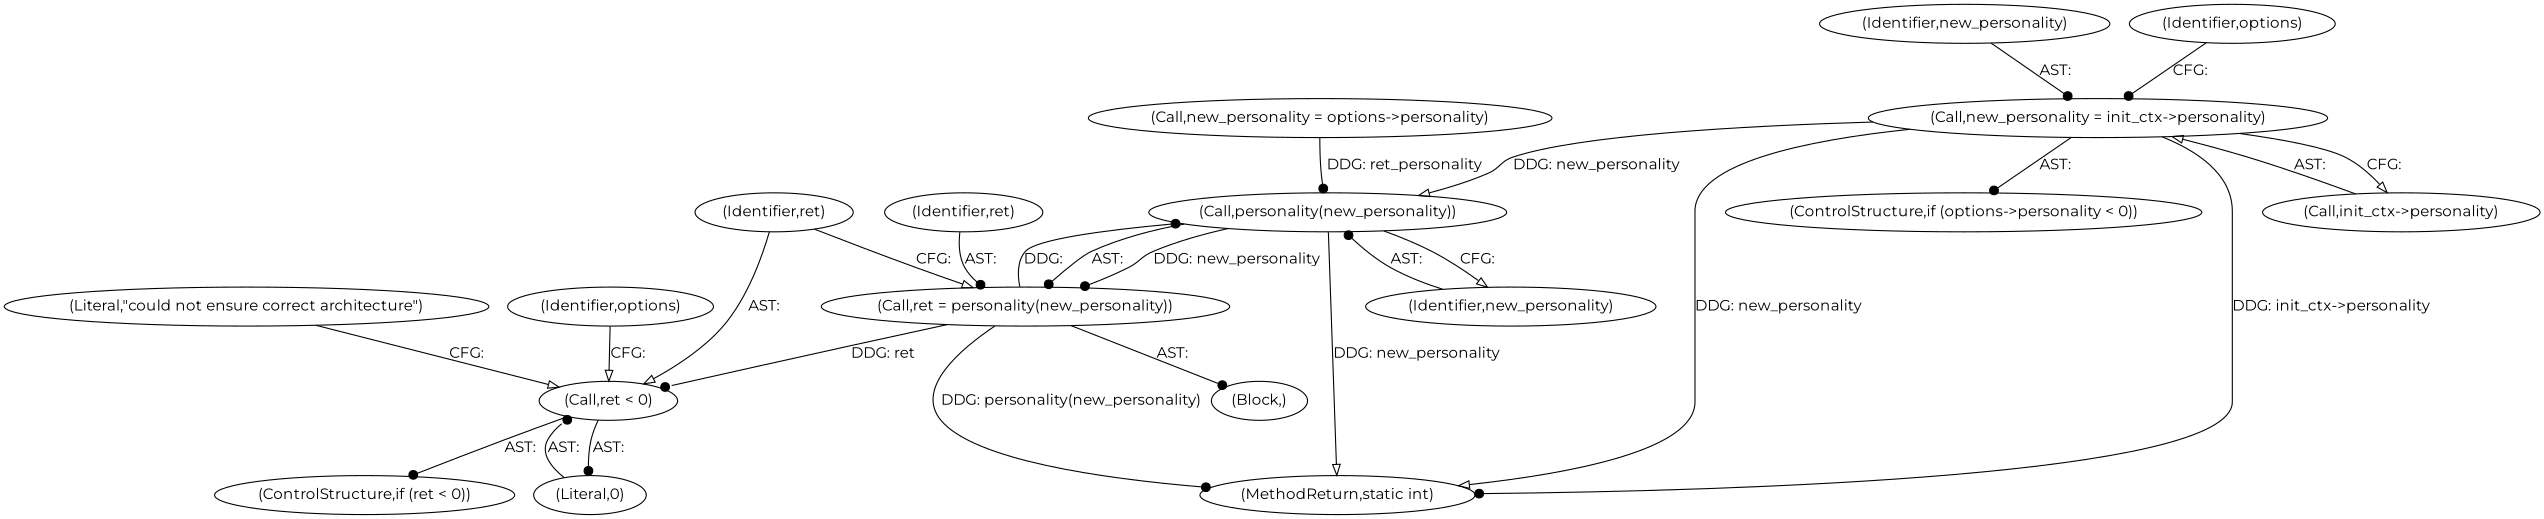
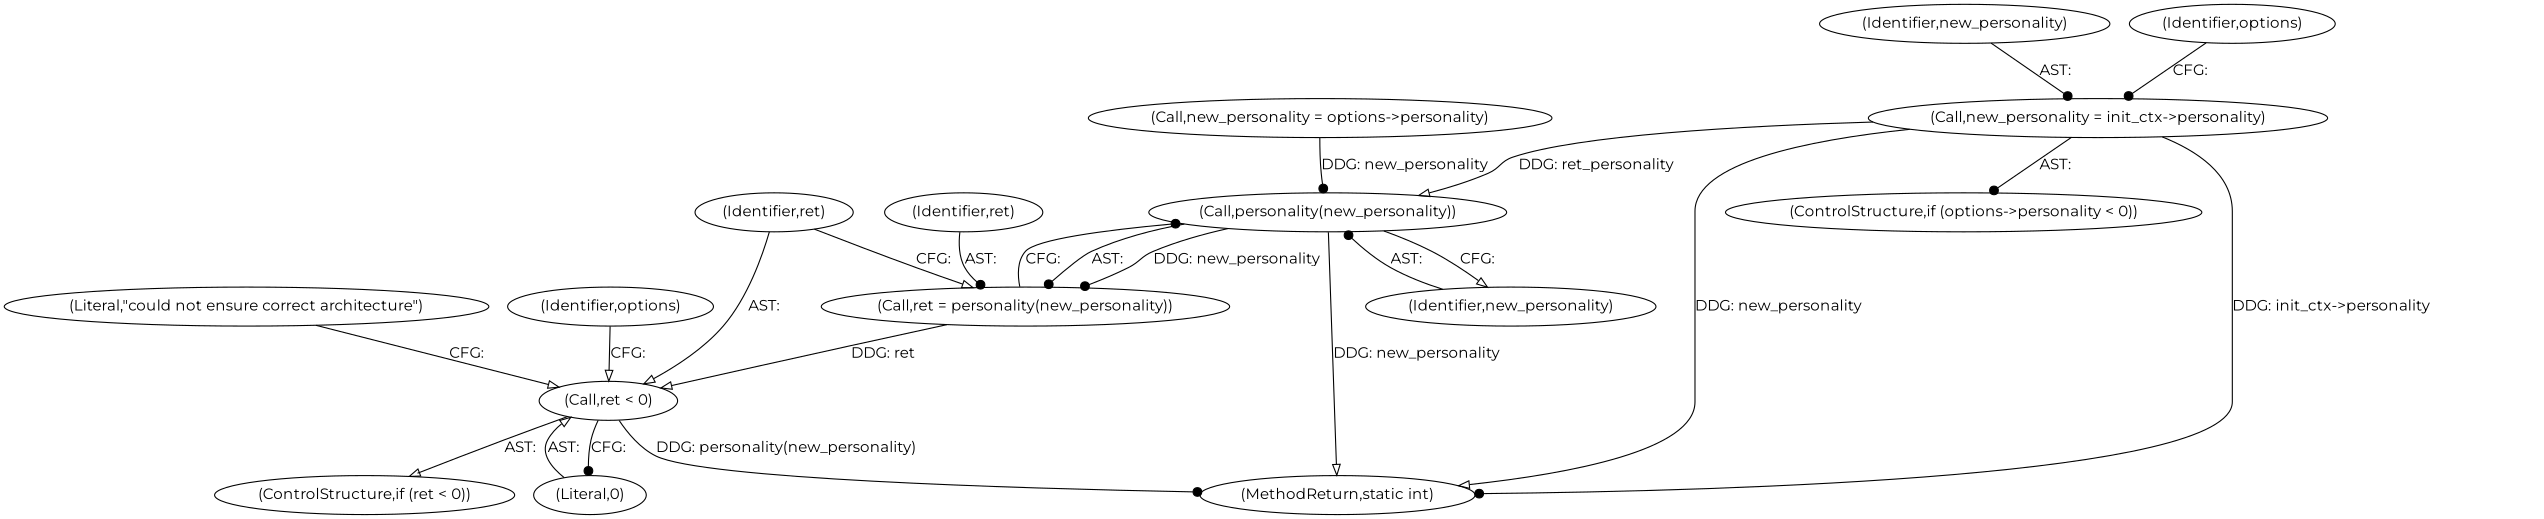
(1405, 165) -> (1405, 165)
(1596, 165) -> (1596, 165)
(2401, 212) -> none
(1046, 259) -> (1046, 259)
(809, 355) -> (809, 355)
(1259, 401) -> none
(492, 444) -> (492, 444)
(611, 448) -> (611, 448)
(546, 451) -> (546, 451)
(1007, 455) -> (898, 482)
